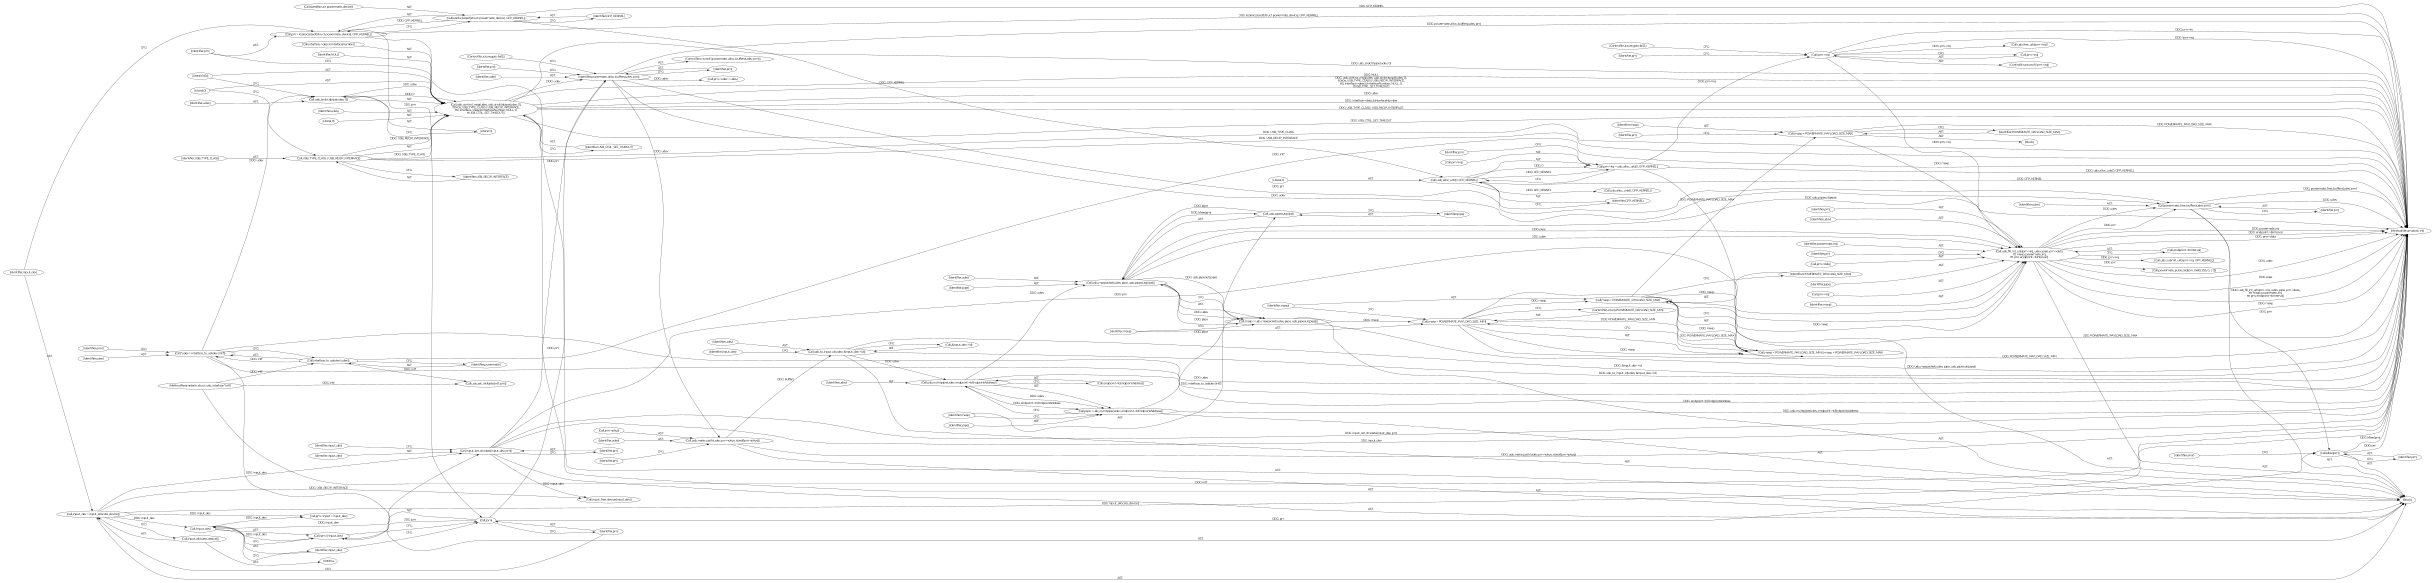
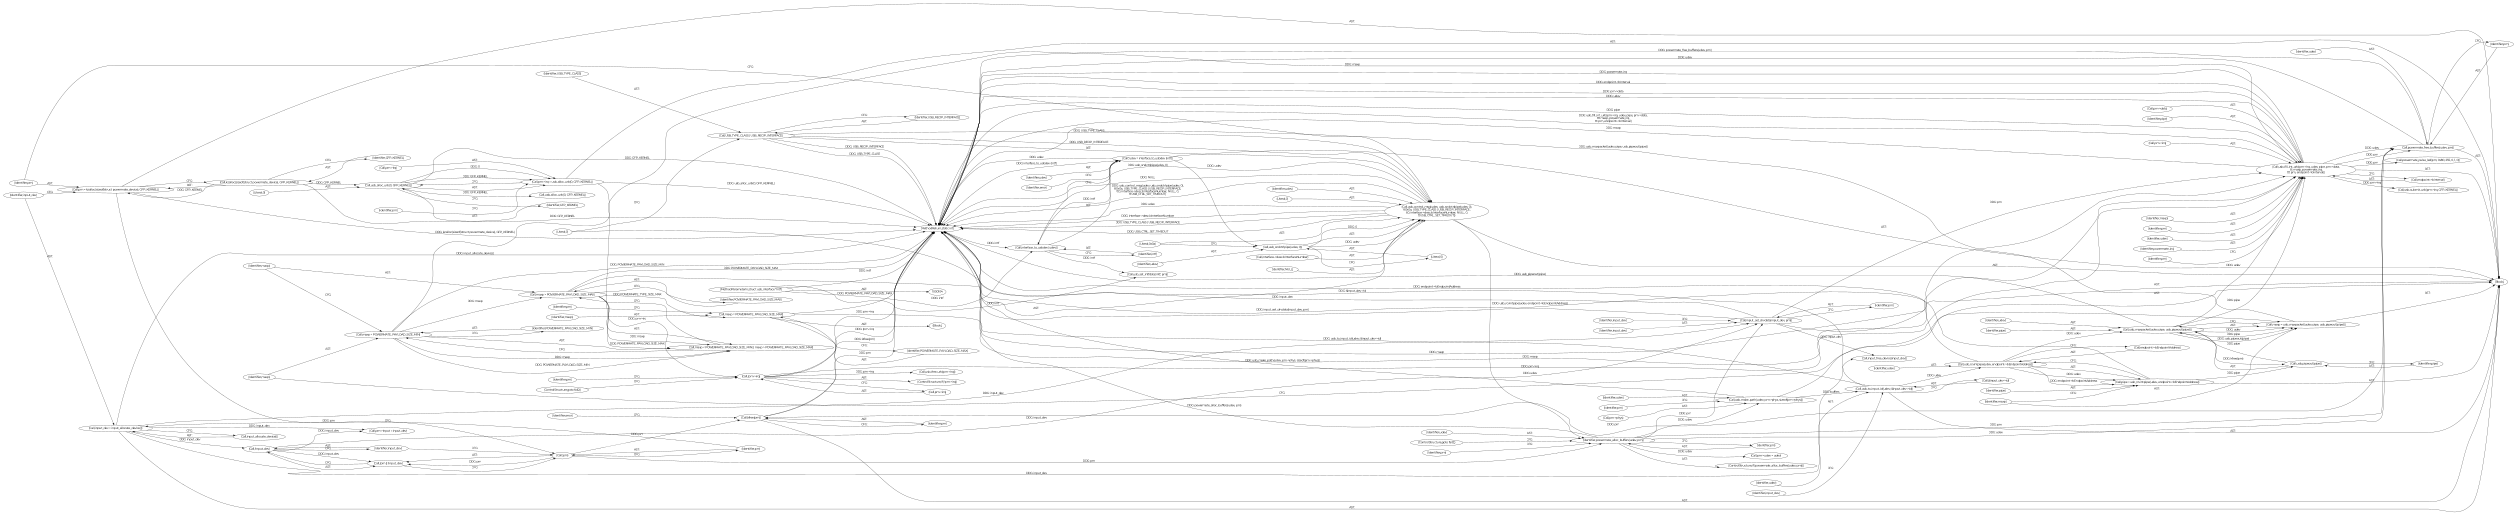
(328, 7) -> none
(609, 147) -> none
(1391, 149) -> (974, 243)
(1707, 200) -> (637, 294)
(551, 268) -> (1714, 404)
(1628, 310) -> (562, 328)
(1370, 322) -> none
(486, 365) -> (1148, 254)
(328, 488) -> (1037, 473)
(259, 565) -> (860, 291)
